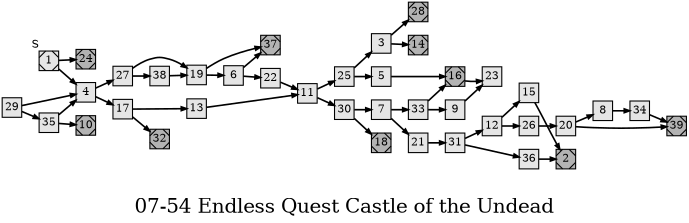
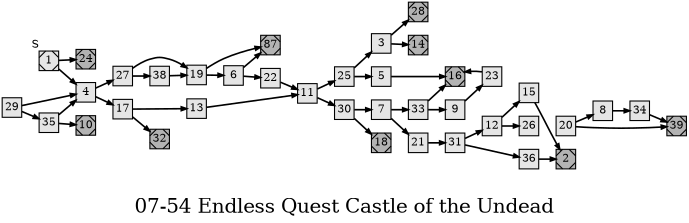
(270, 45) -> (270, 45)
(471, 81) -> (476, 71)
(543, 126) -> none
